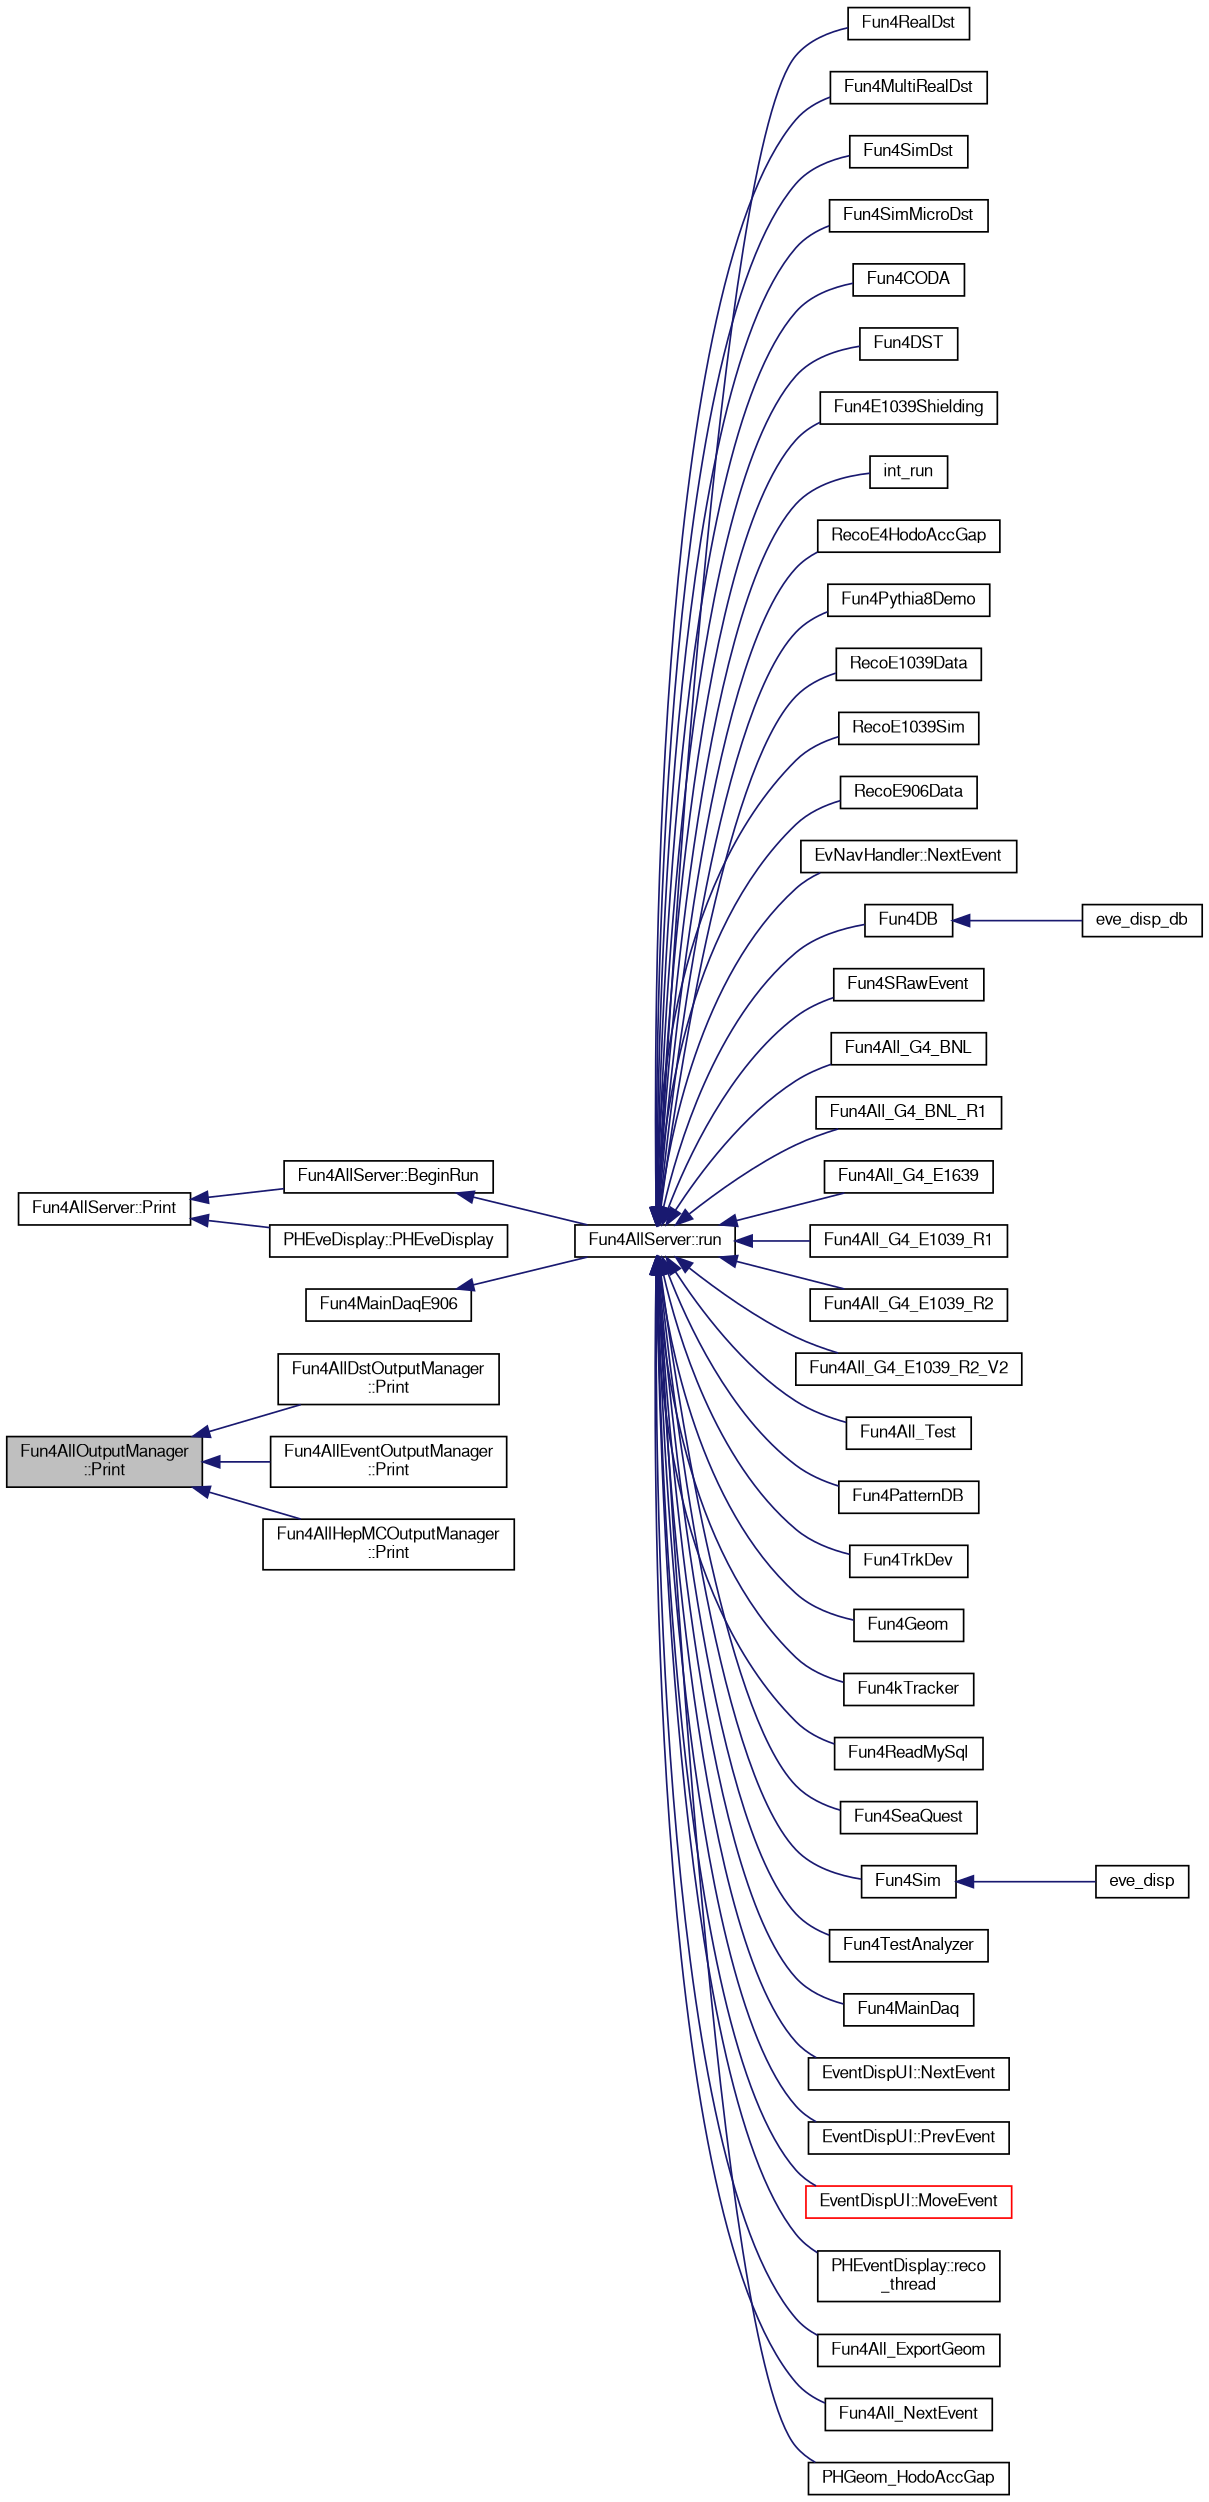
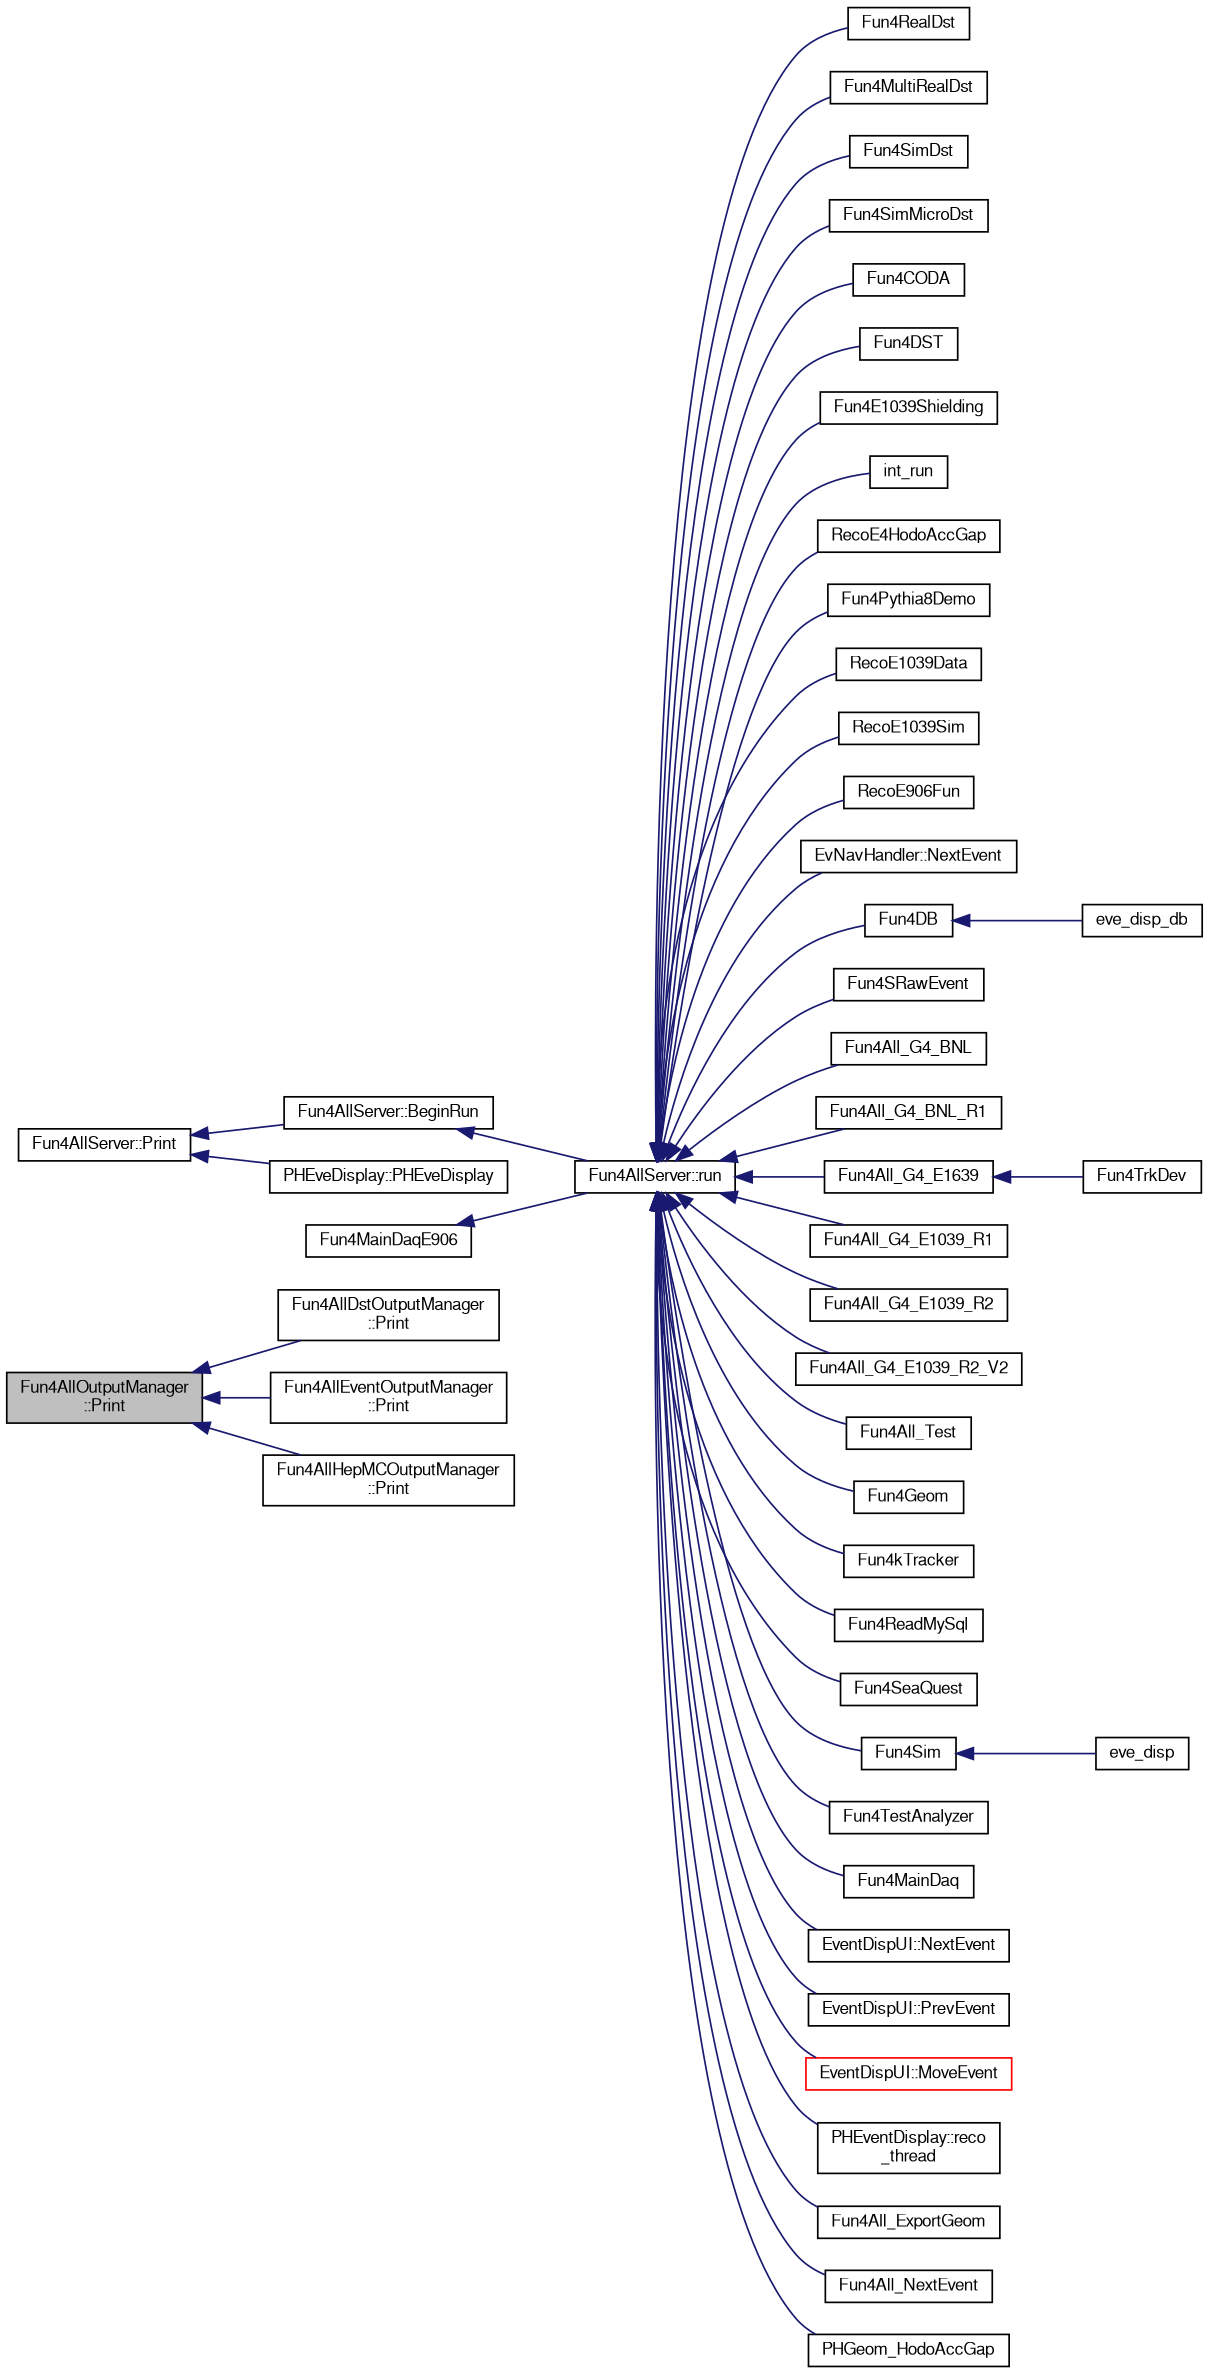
(909, 792) -> (909, 792)
(725, 1439) -> (1047, 1177)
(909, 1497) -> none
